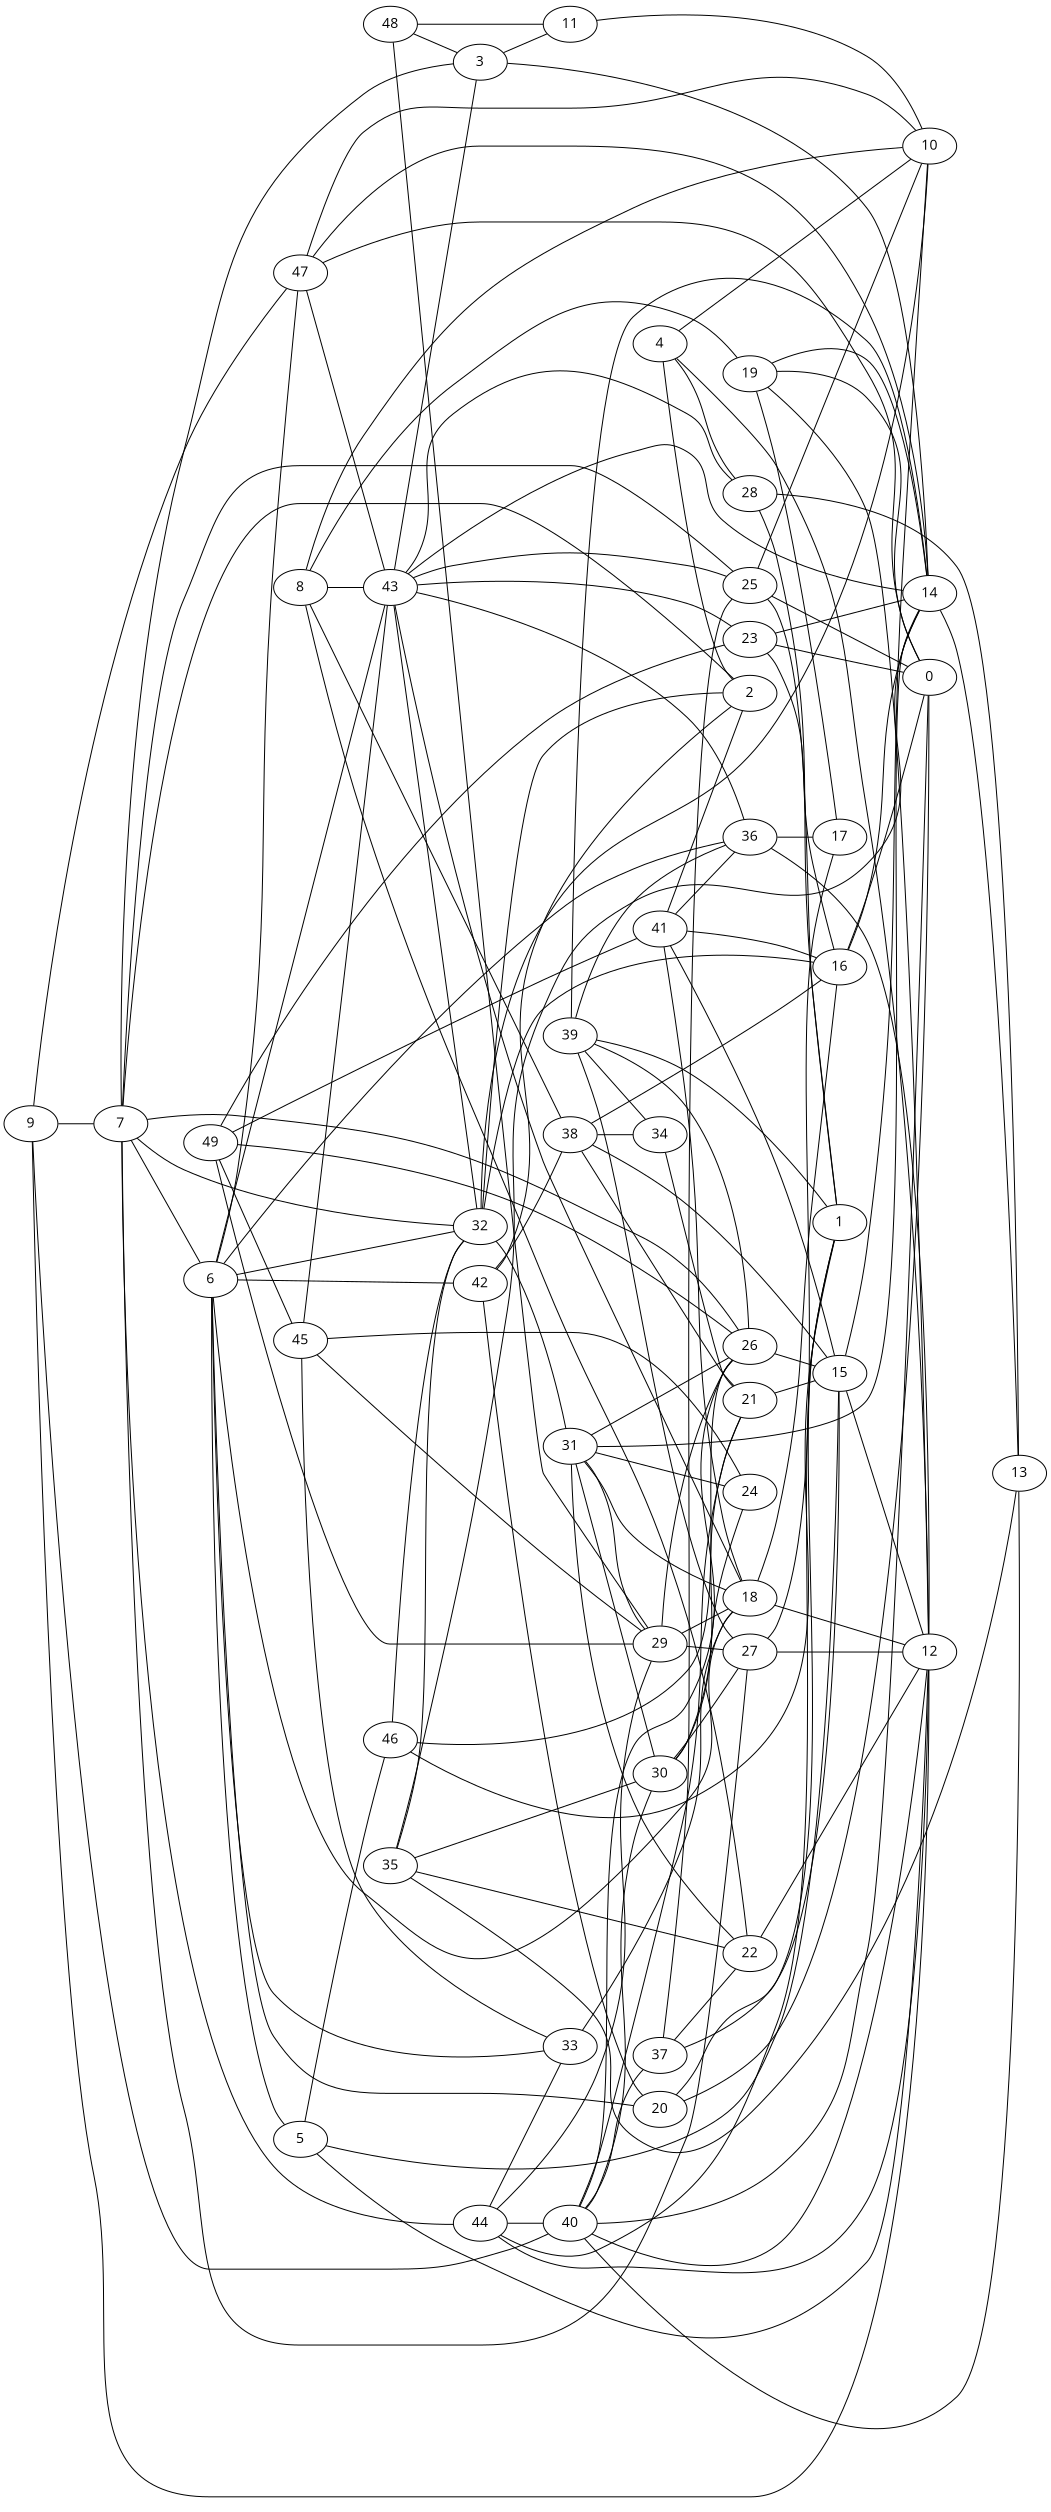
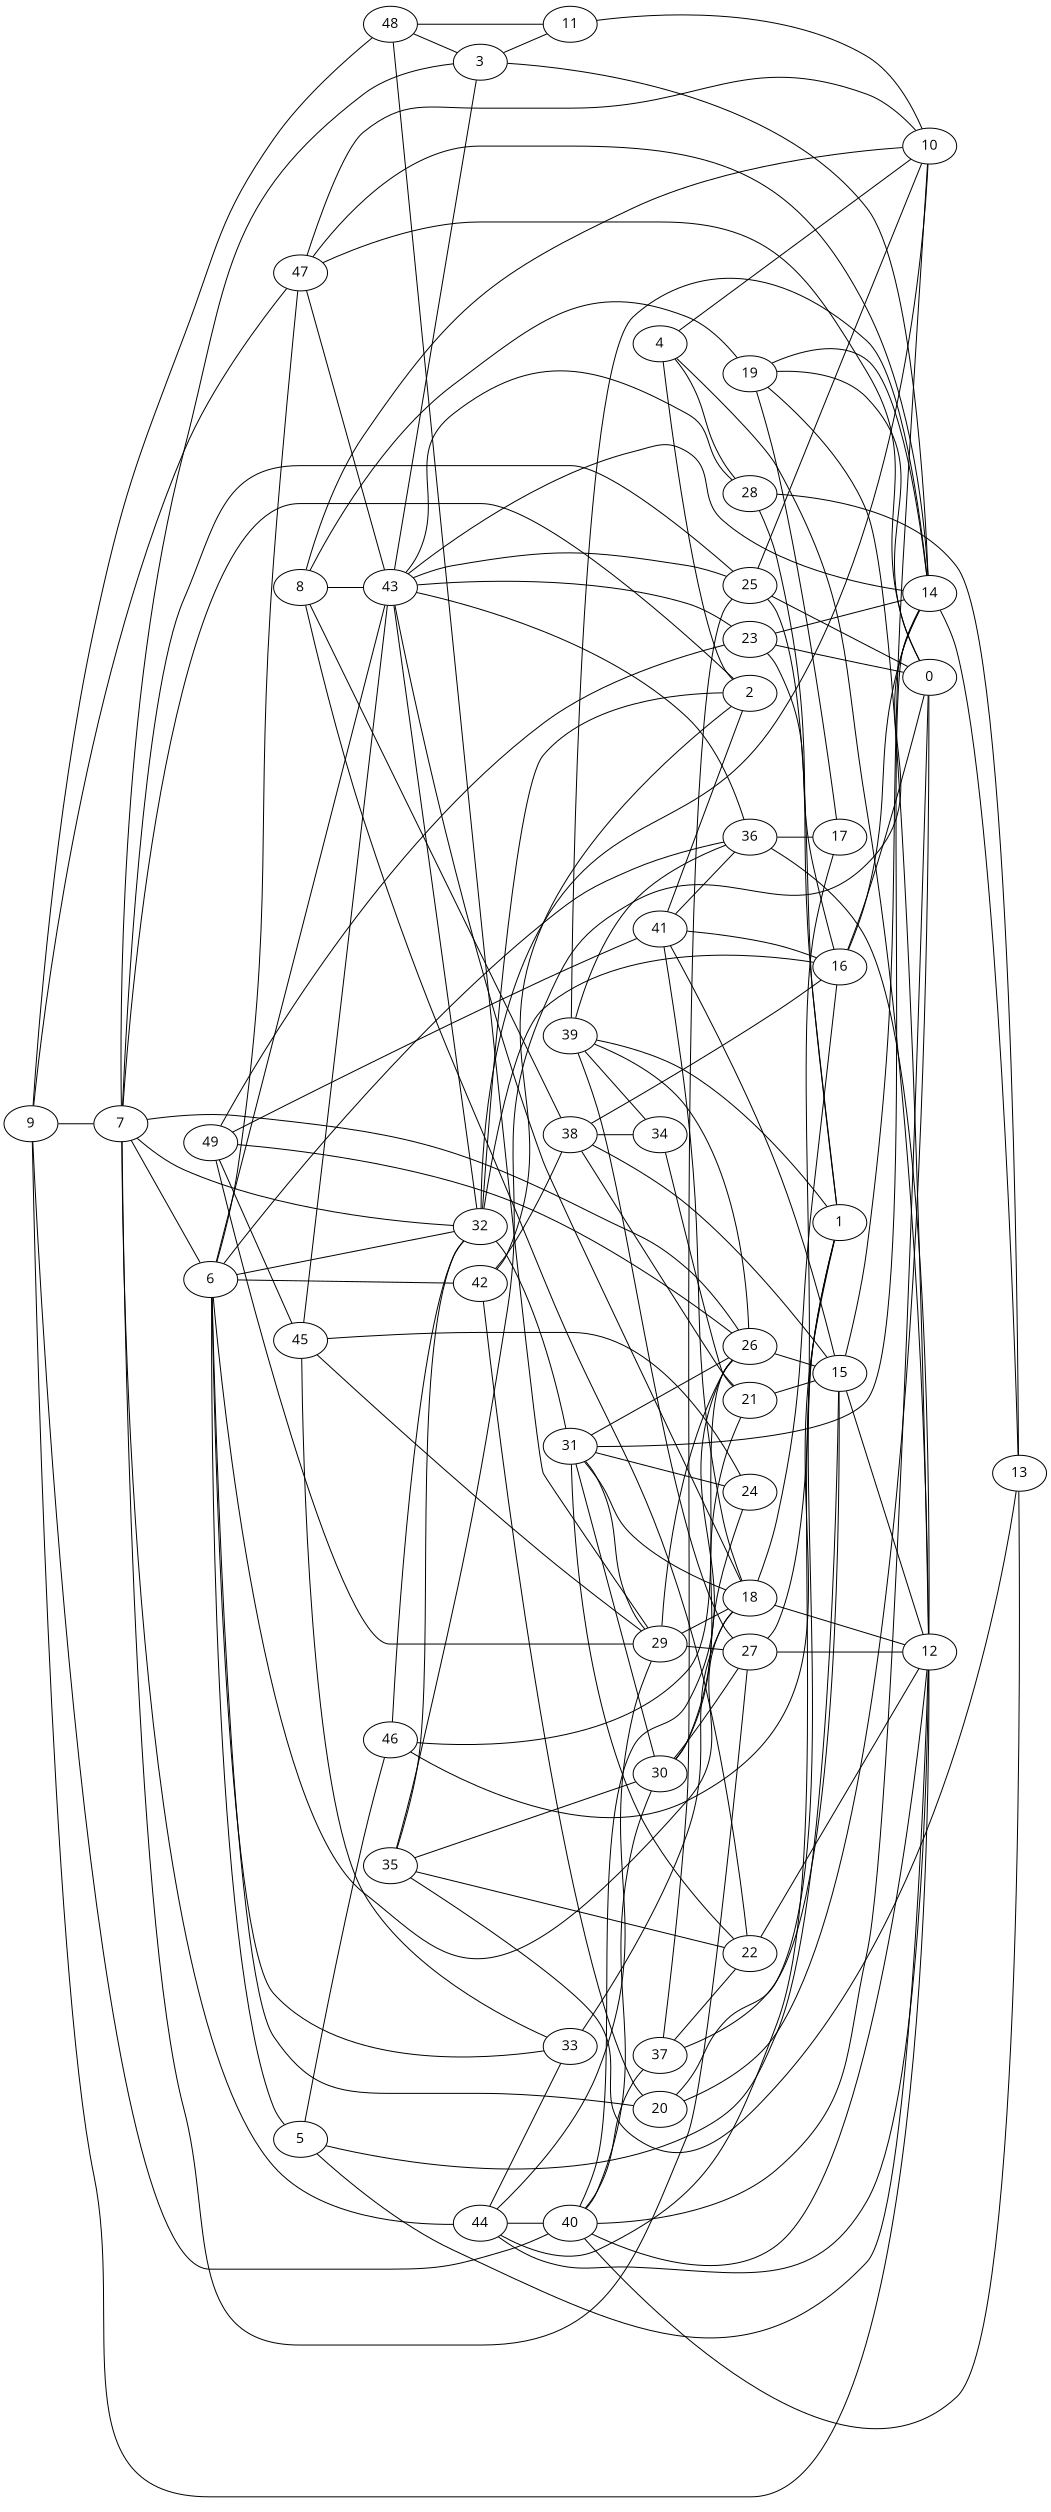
none -> (115, 539)
(661, 1914) -> none
